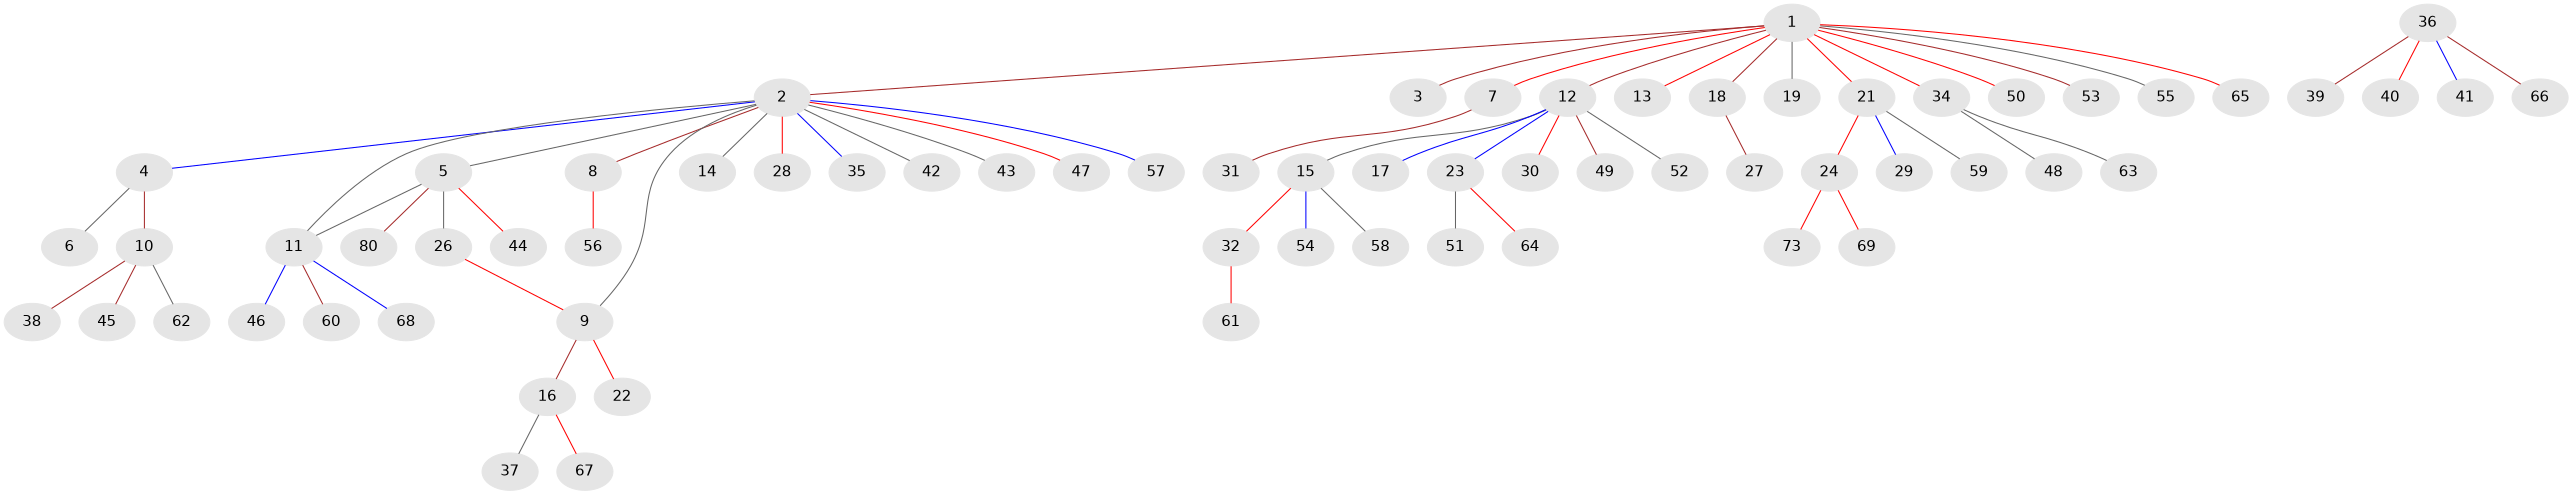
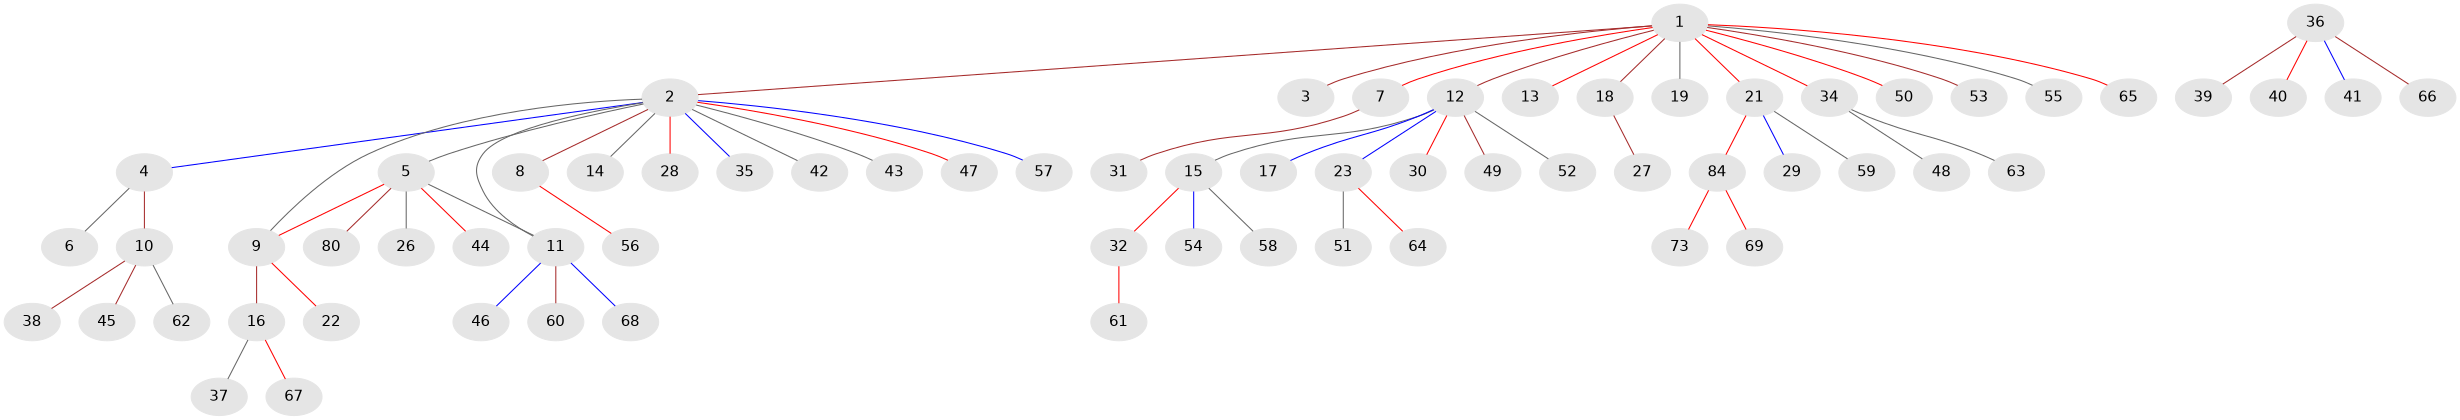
(1829, 172) -> (1717, 172)
(514, 285) -> (331, 210)
